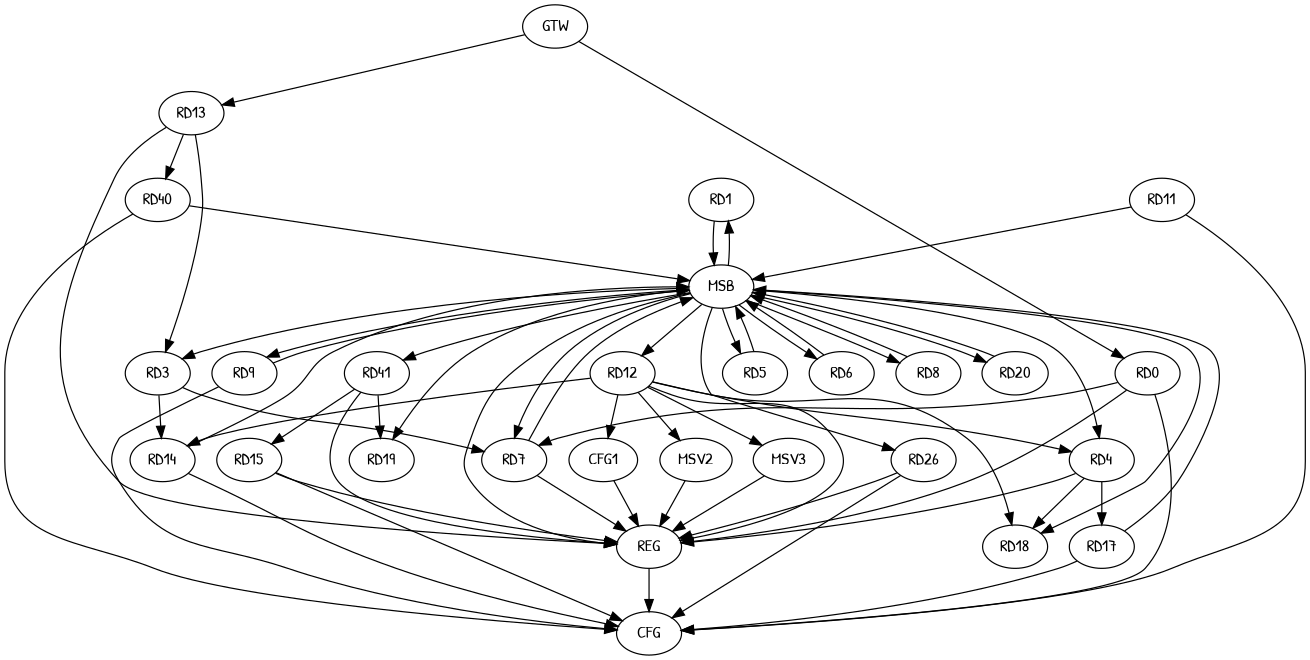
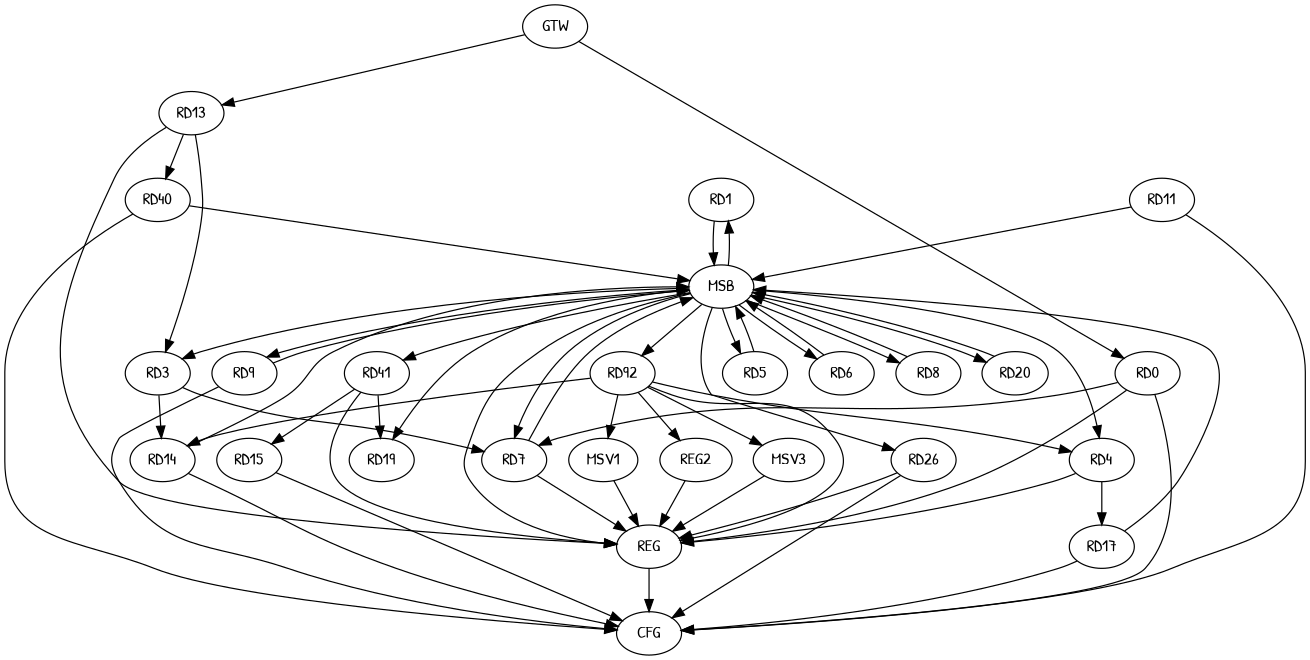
(623, 373) -> (623, 373)
(603, 460) -> (603, 460)
(696, 460) -> (696, 460)
(439, 515) -> none
(1015, 547) -> none
